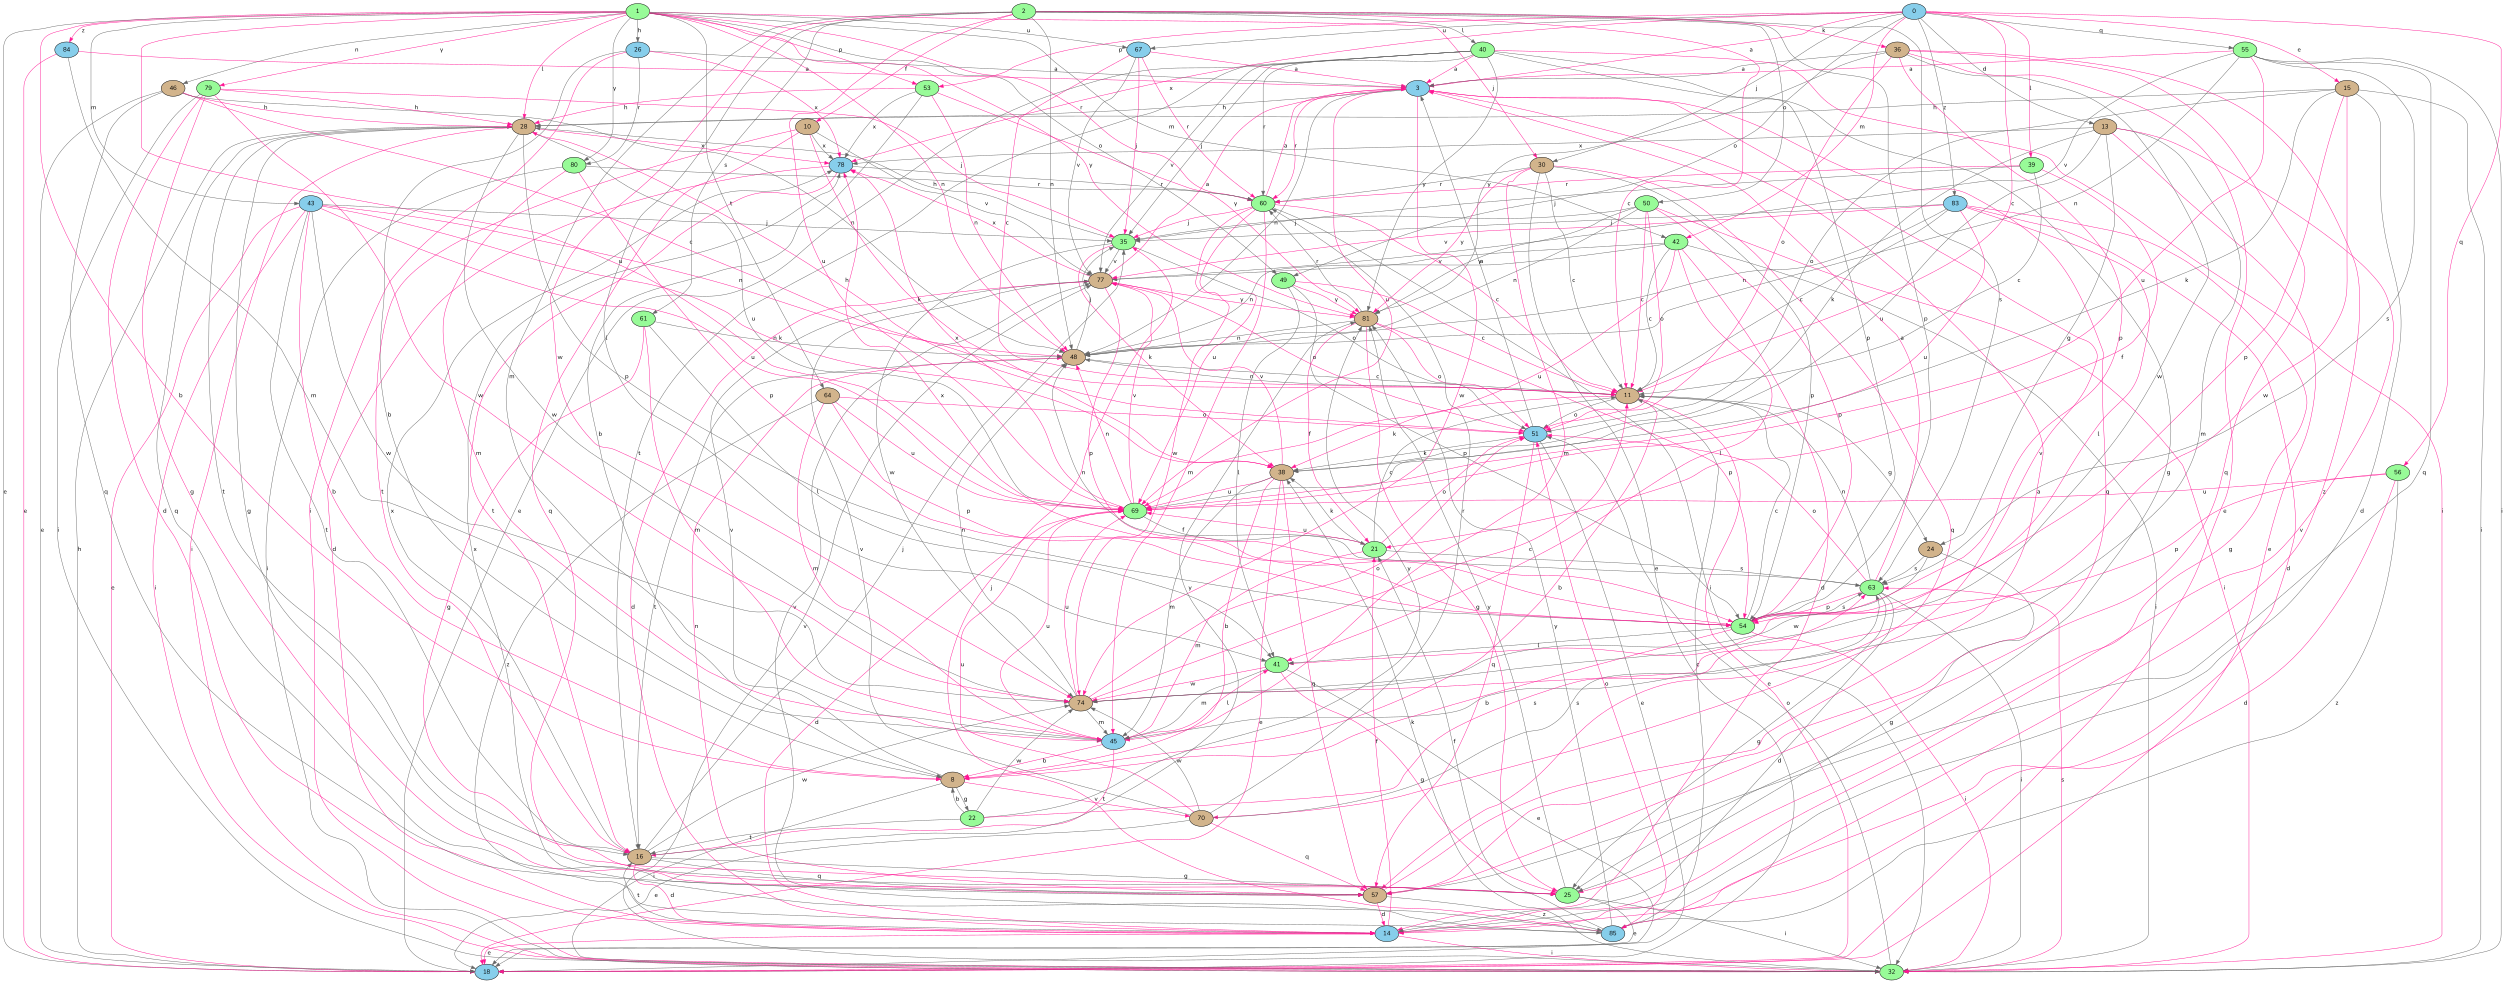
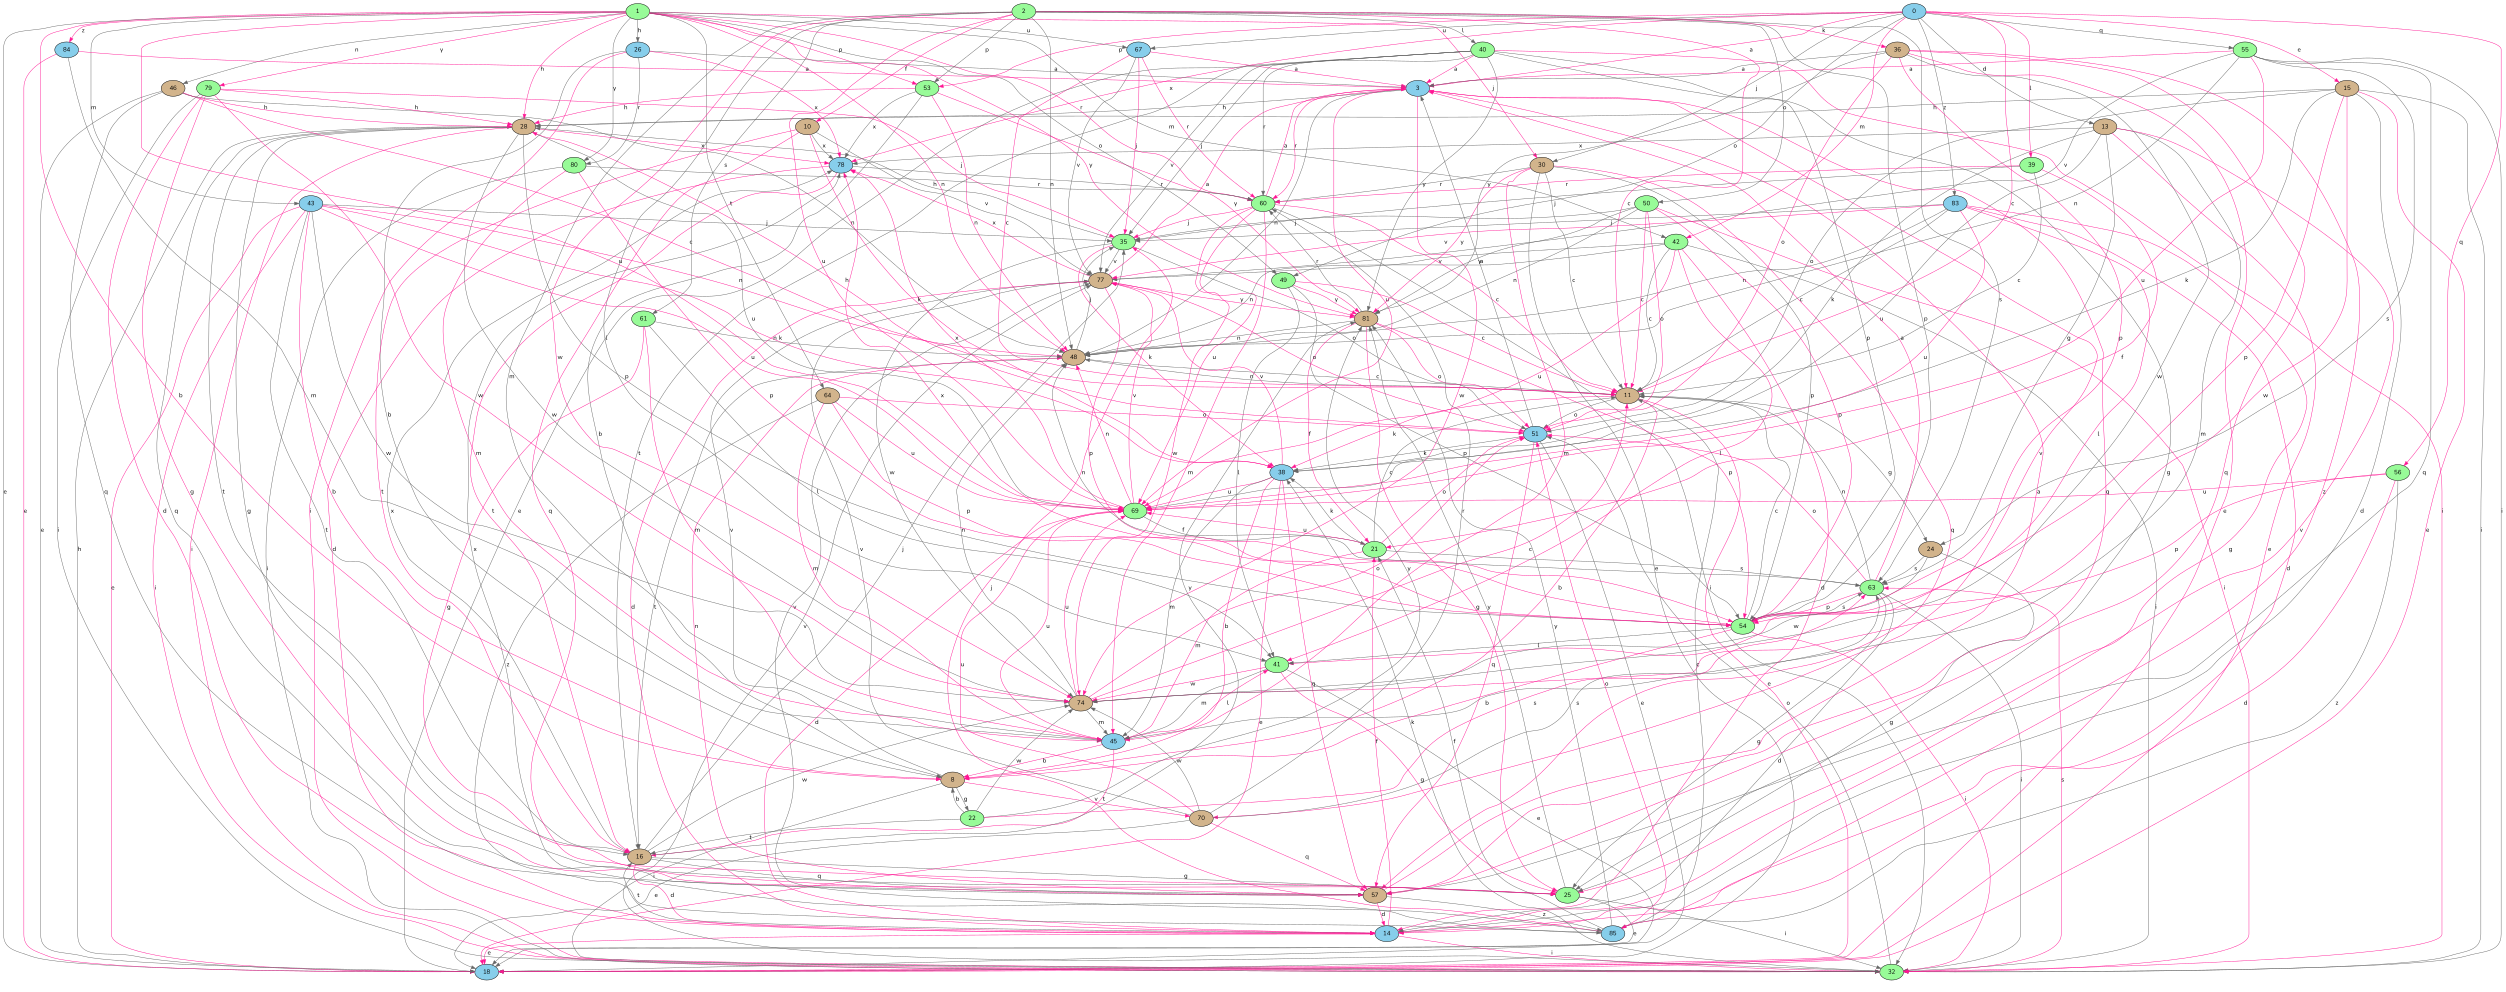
none -> (977, 48)
(543, 69) -> (543, 69)
(1282, 473) -> (1282, 473)
none -> (1927, 940)
